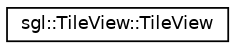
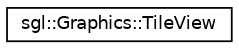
(118, 25) -> (119, 25)
